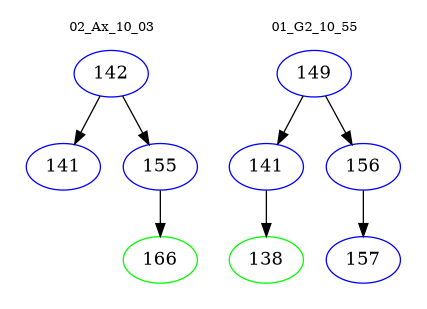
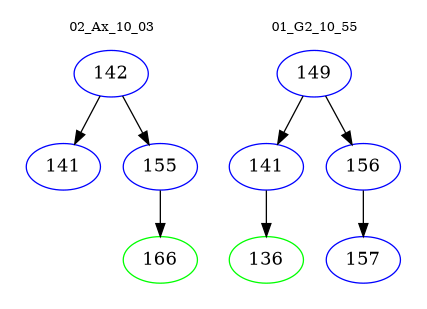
(266, 260) -> (266, 260)
